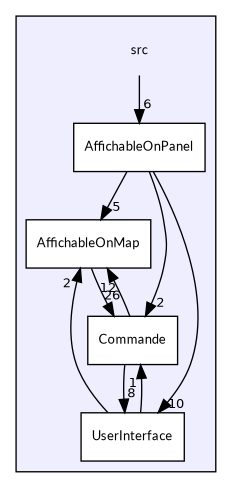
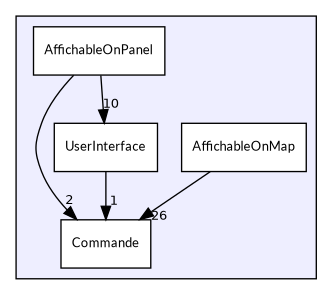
(139, 51) -> none
(117, 190) -> none
(122, 298) -> none
(73, 352) -> none
(124, 382) -> none
